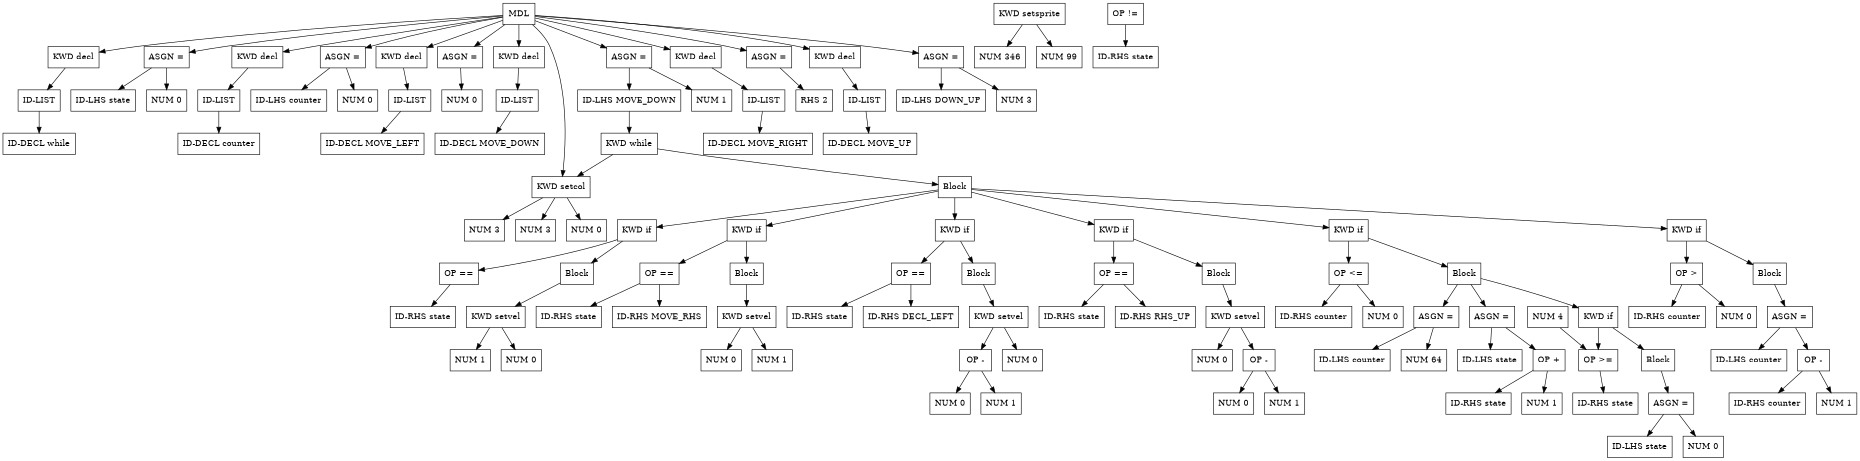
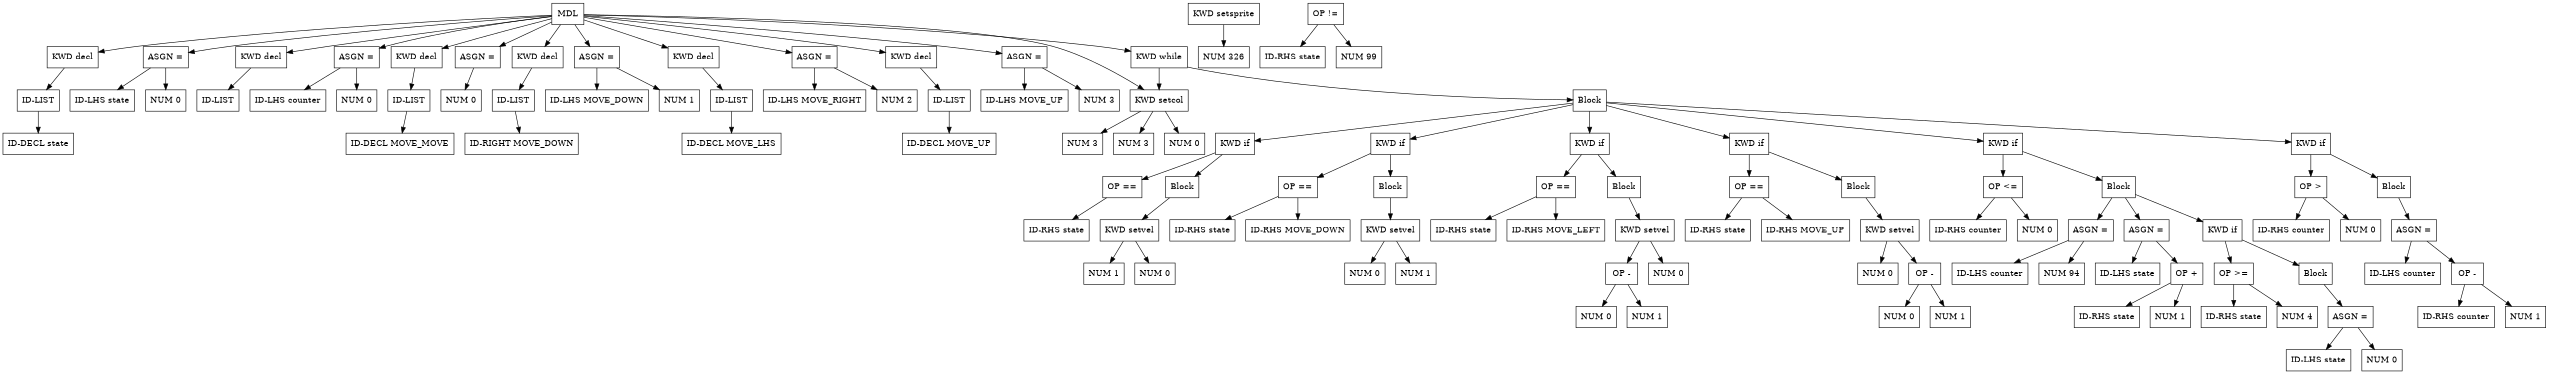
(1043, 33) -> (1341, 33)
(1000, 57) -> (1224, 57)
(814, 101) -> (897, 101)
none -> (815, 101)
(941, 101) -> (1025, 101)
(629, 119) -> (855, 26)
(39, 144) -> (38, 144)
(219, 144) -> none
(372, 144) -> (400, 144)
(490, 144) -> (522, 144)
(758, 144) -> (732, 144)
(659, 317) -> (1298, 230)
(911, 317) -> (1556, 230)
(1155, 317) -> (1806, 230)
(1571, 337) -> (2263, 294)
(1424, 360) -> (2062, 274)
